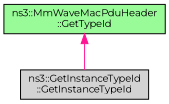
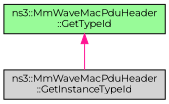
(85, 85) -> (85, 85)
